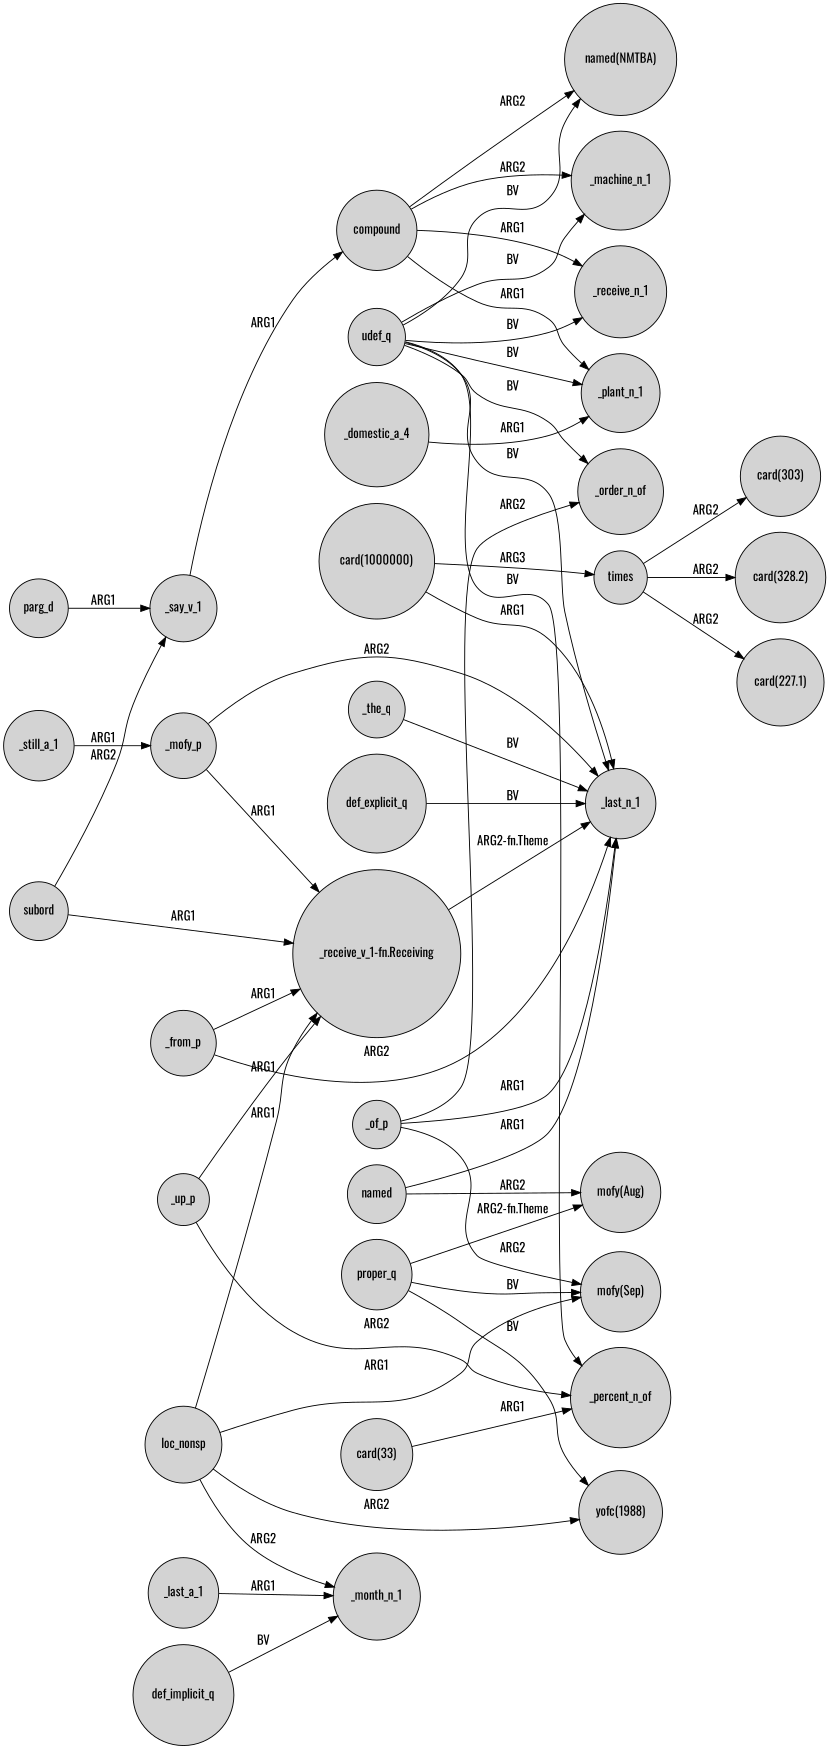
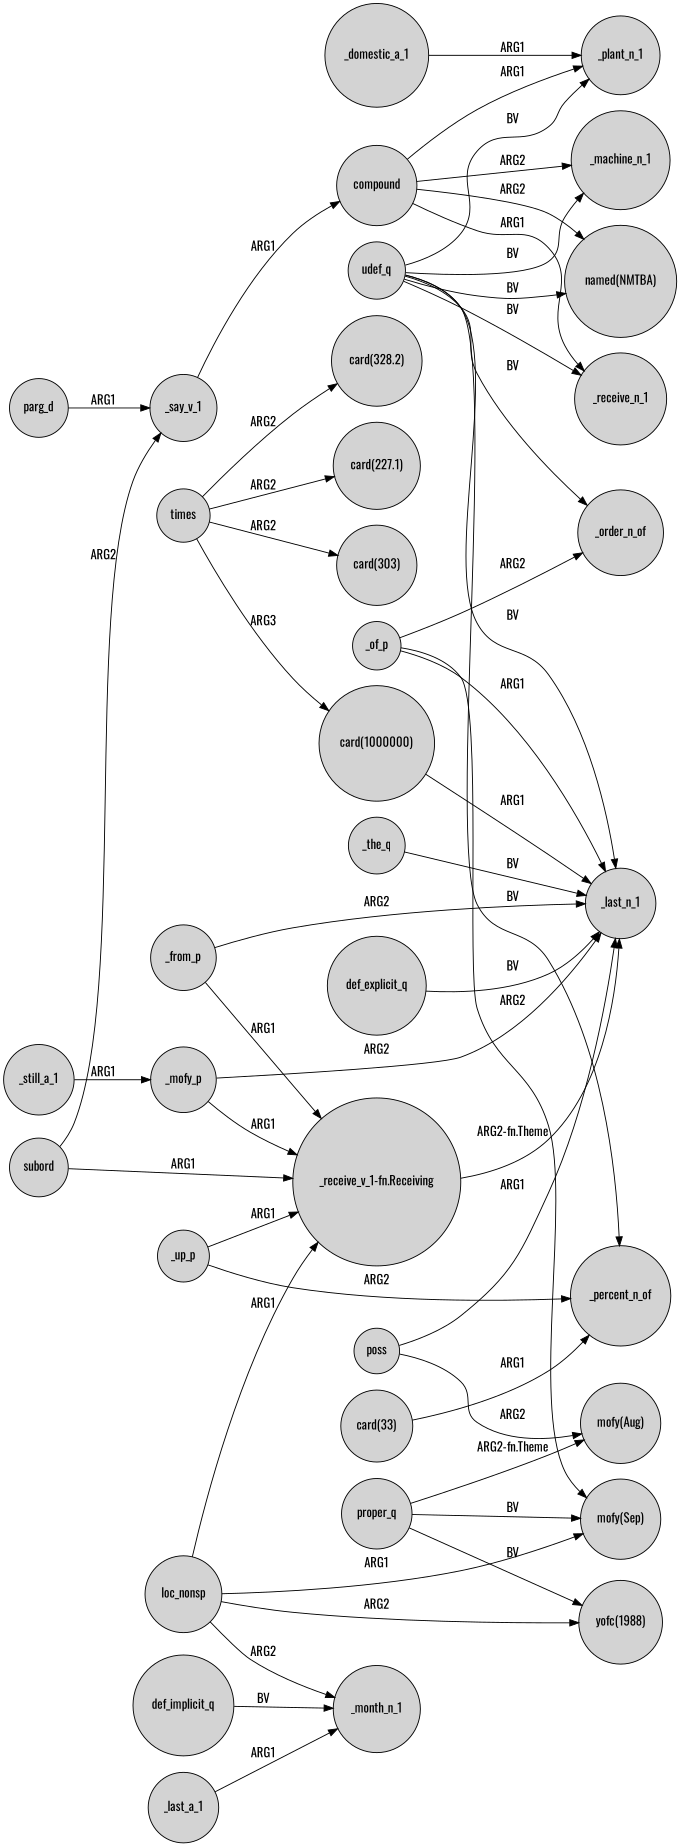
(377, 435) -> (377, 55)
(510, 568) -> (252, 627)
(377, 1194) -> (377, 1351)
